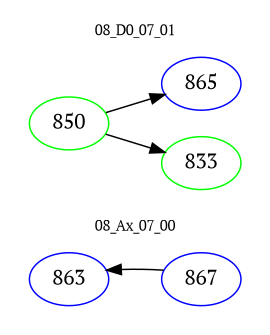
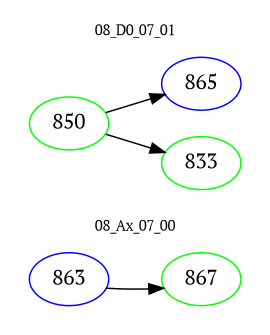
(142, 269) -> (128, 289)
(201, 279) -> (201, 279)
